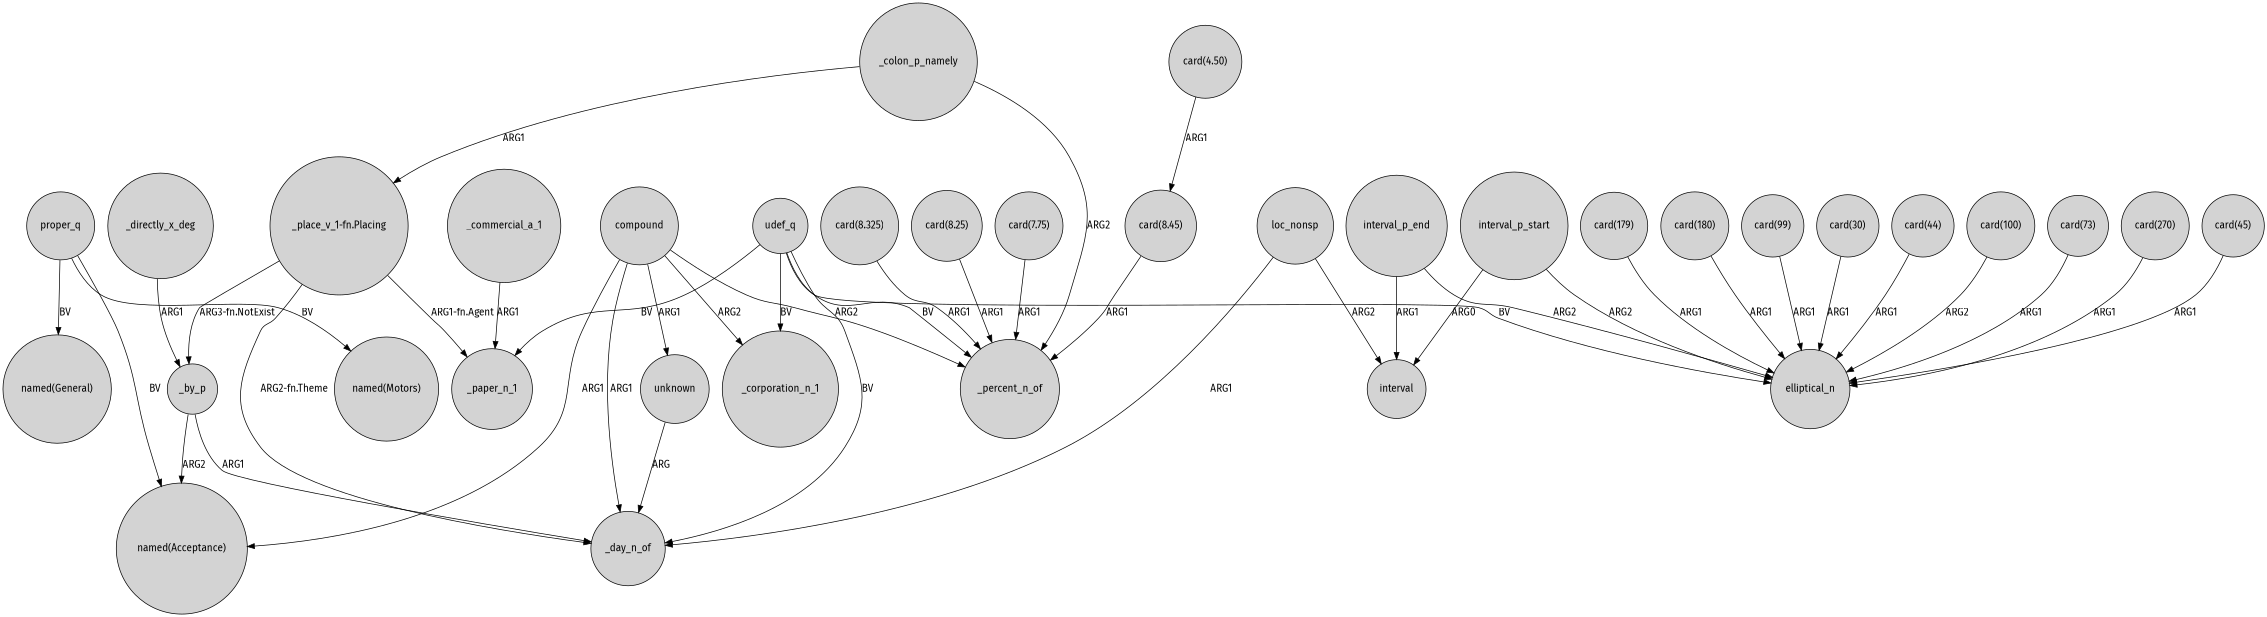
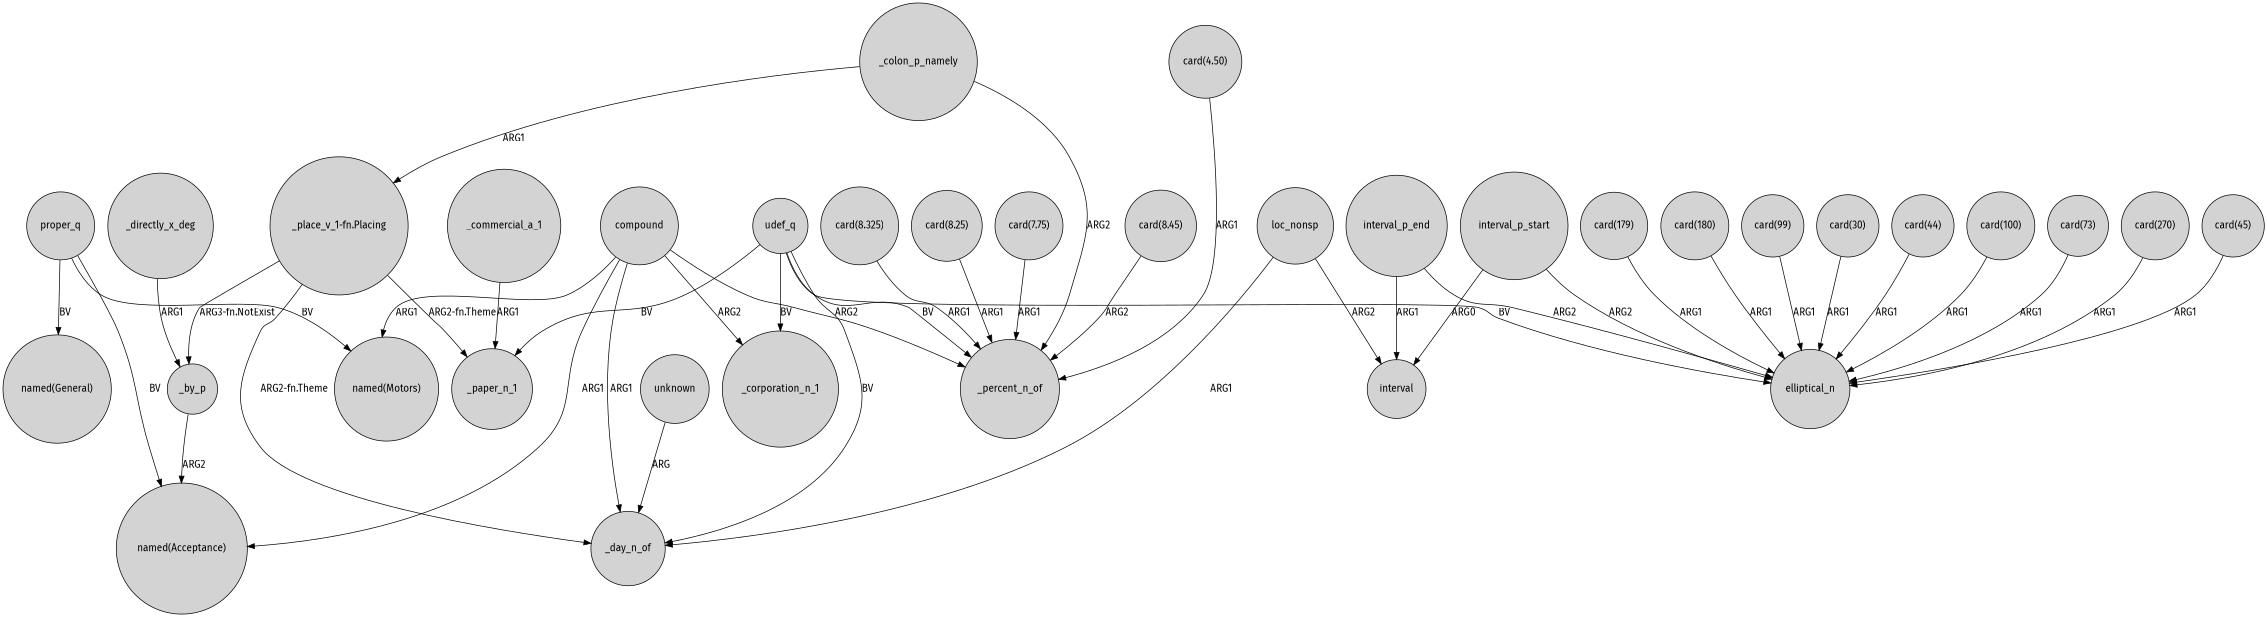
(1184, 140) -> (1210, 279)
(658, 310) -> (505, 299)
(463, 313) -> (463, 313)
(1117, 313) -> (1117, 313)
(1957, 313) -> (1957, 313)
(350, 500) -> none
